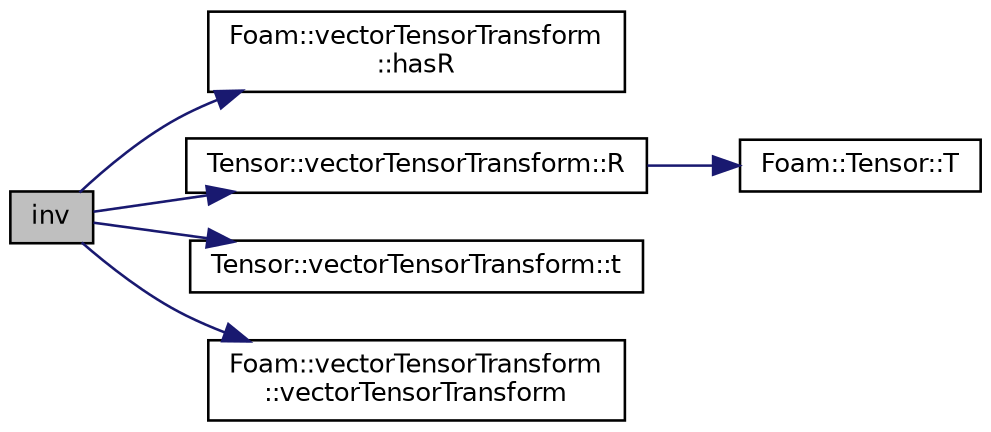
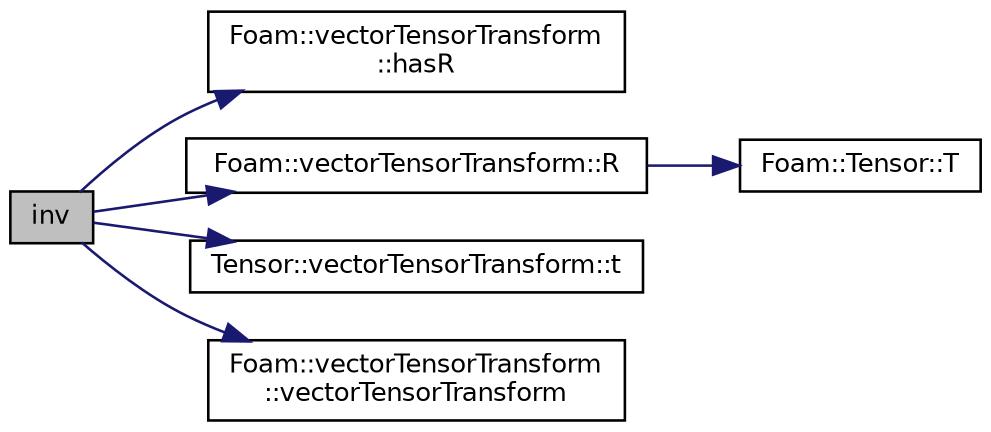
(417, 166) -> (417, 166)
